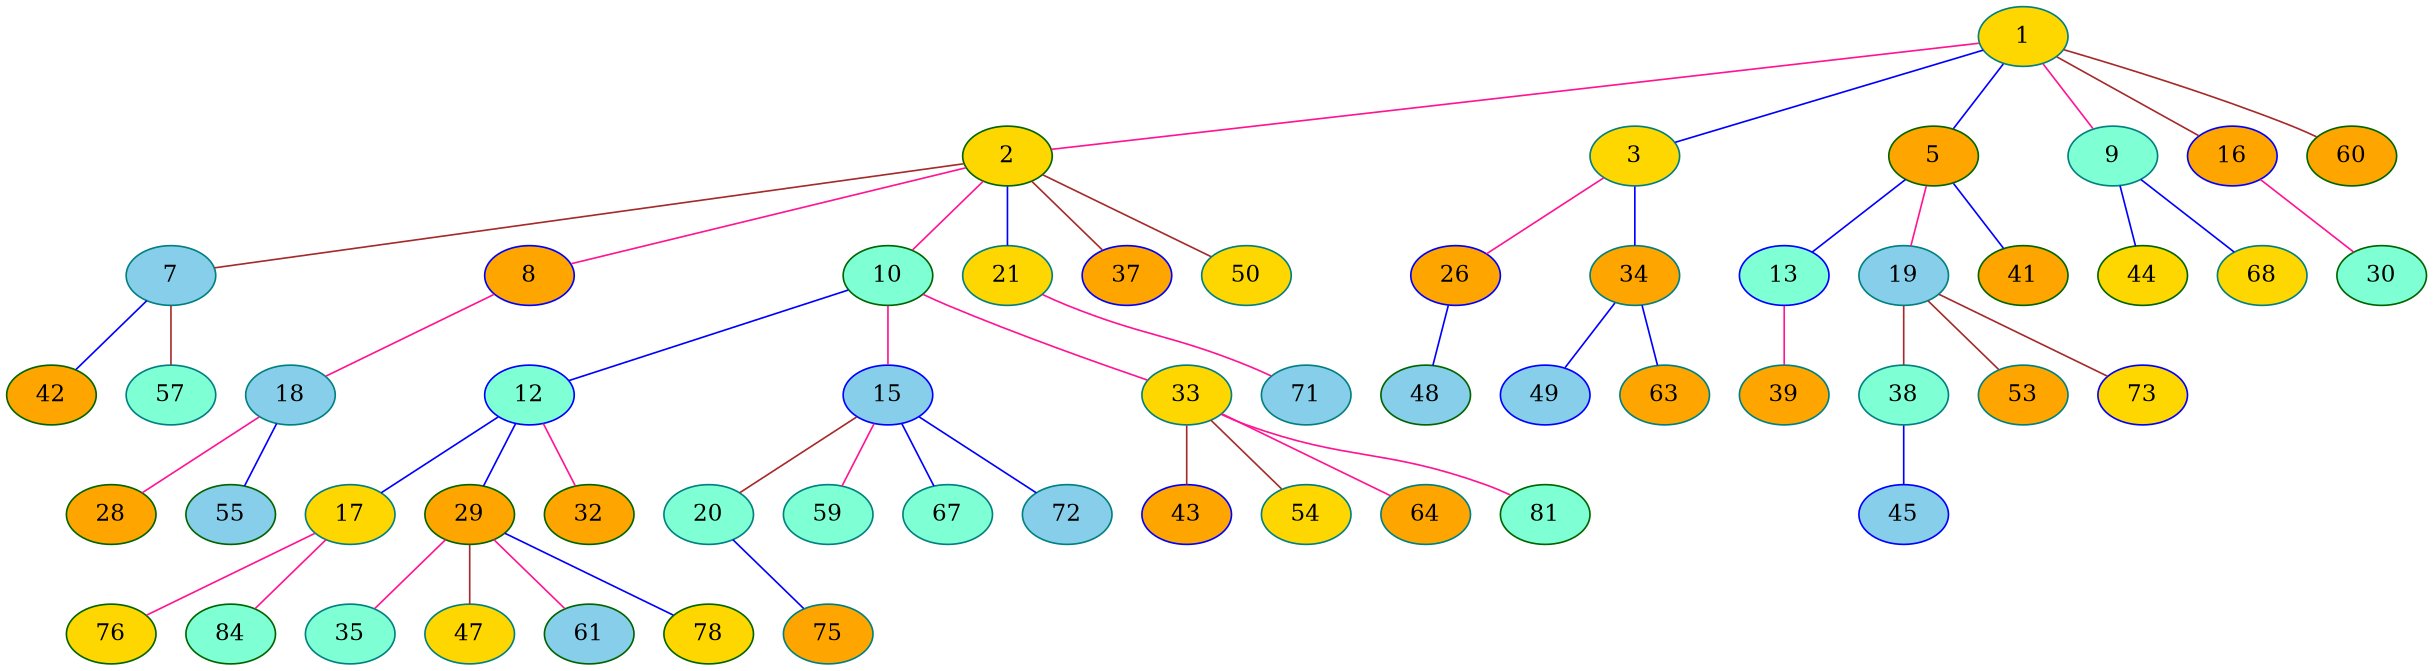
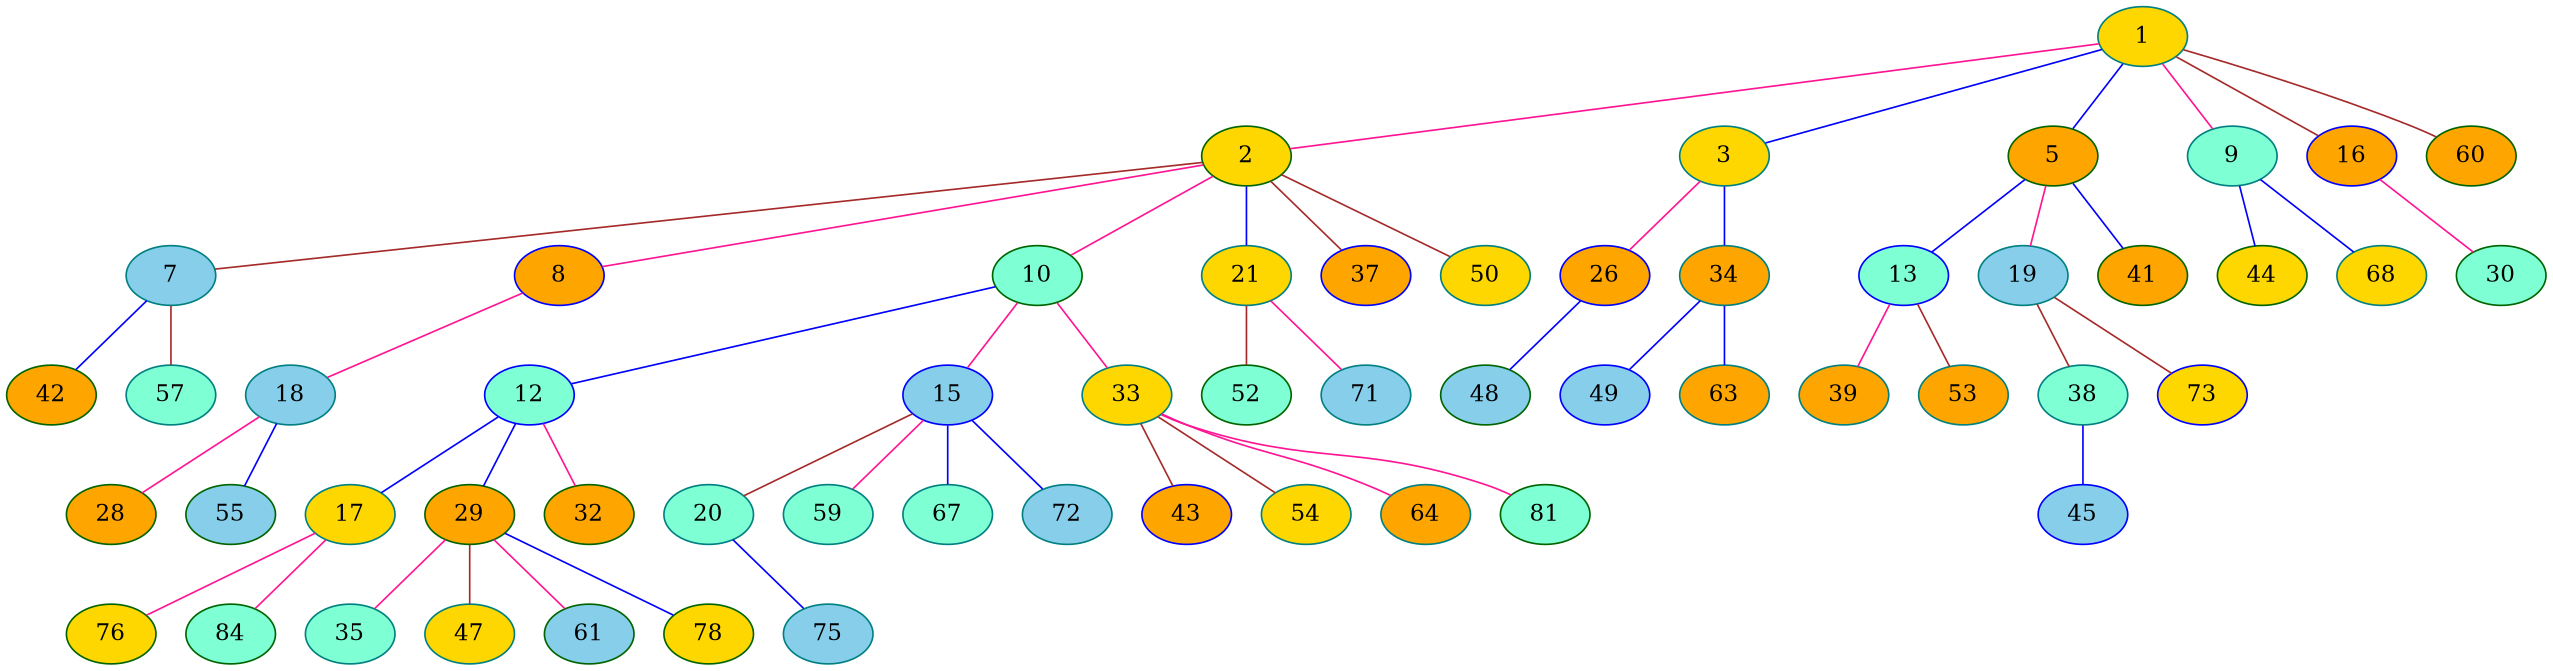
(1963, 335) -> (1934, 335)
none -> (1246, 395)
(828, 634) -> (828, 634)
